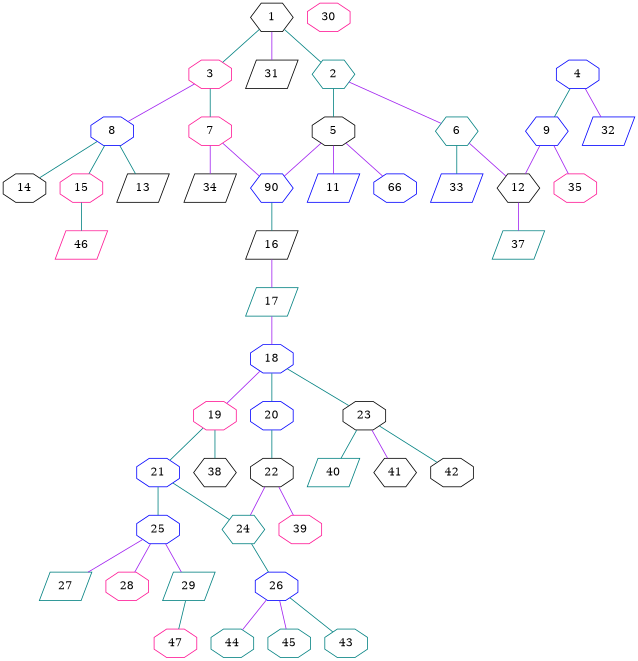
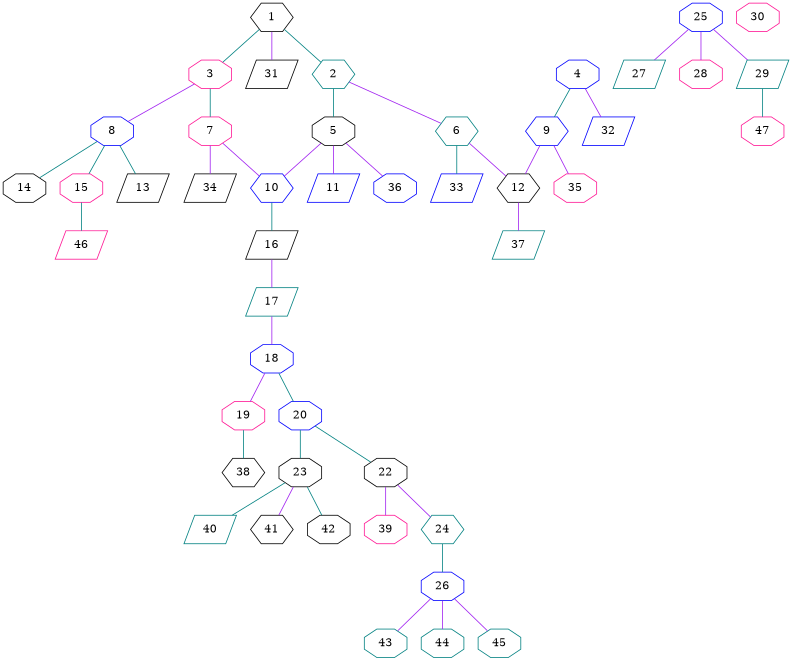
(272, 188) -> (272, 188)
(395, 188) -> (395, 188)
(318, 387) -> (300, 444)
(158, 473) -> none
(311, 615) -> (414, 615)
